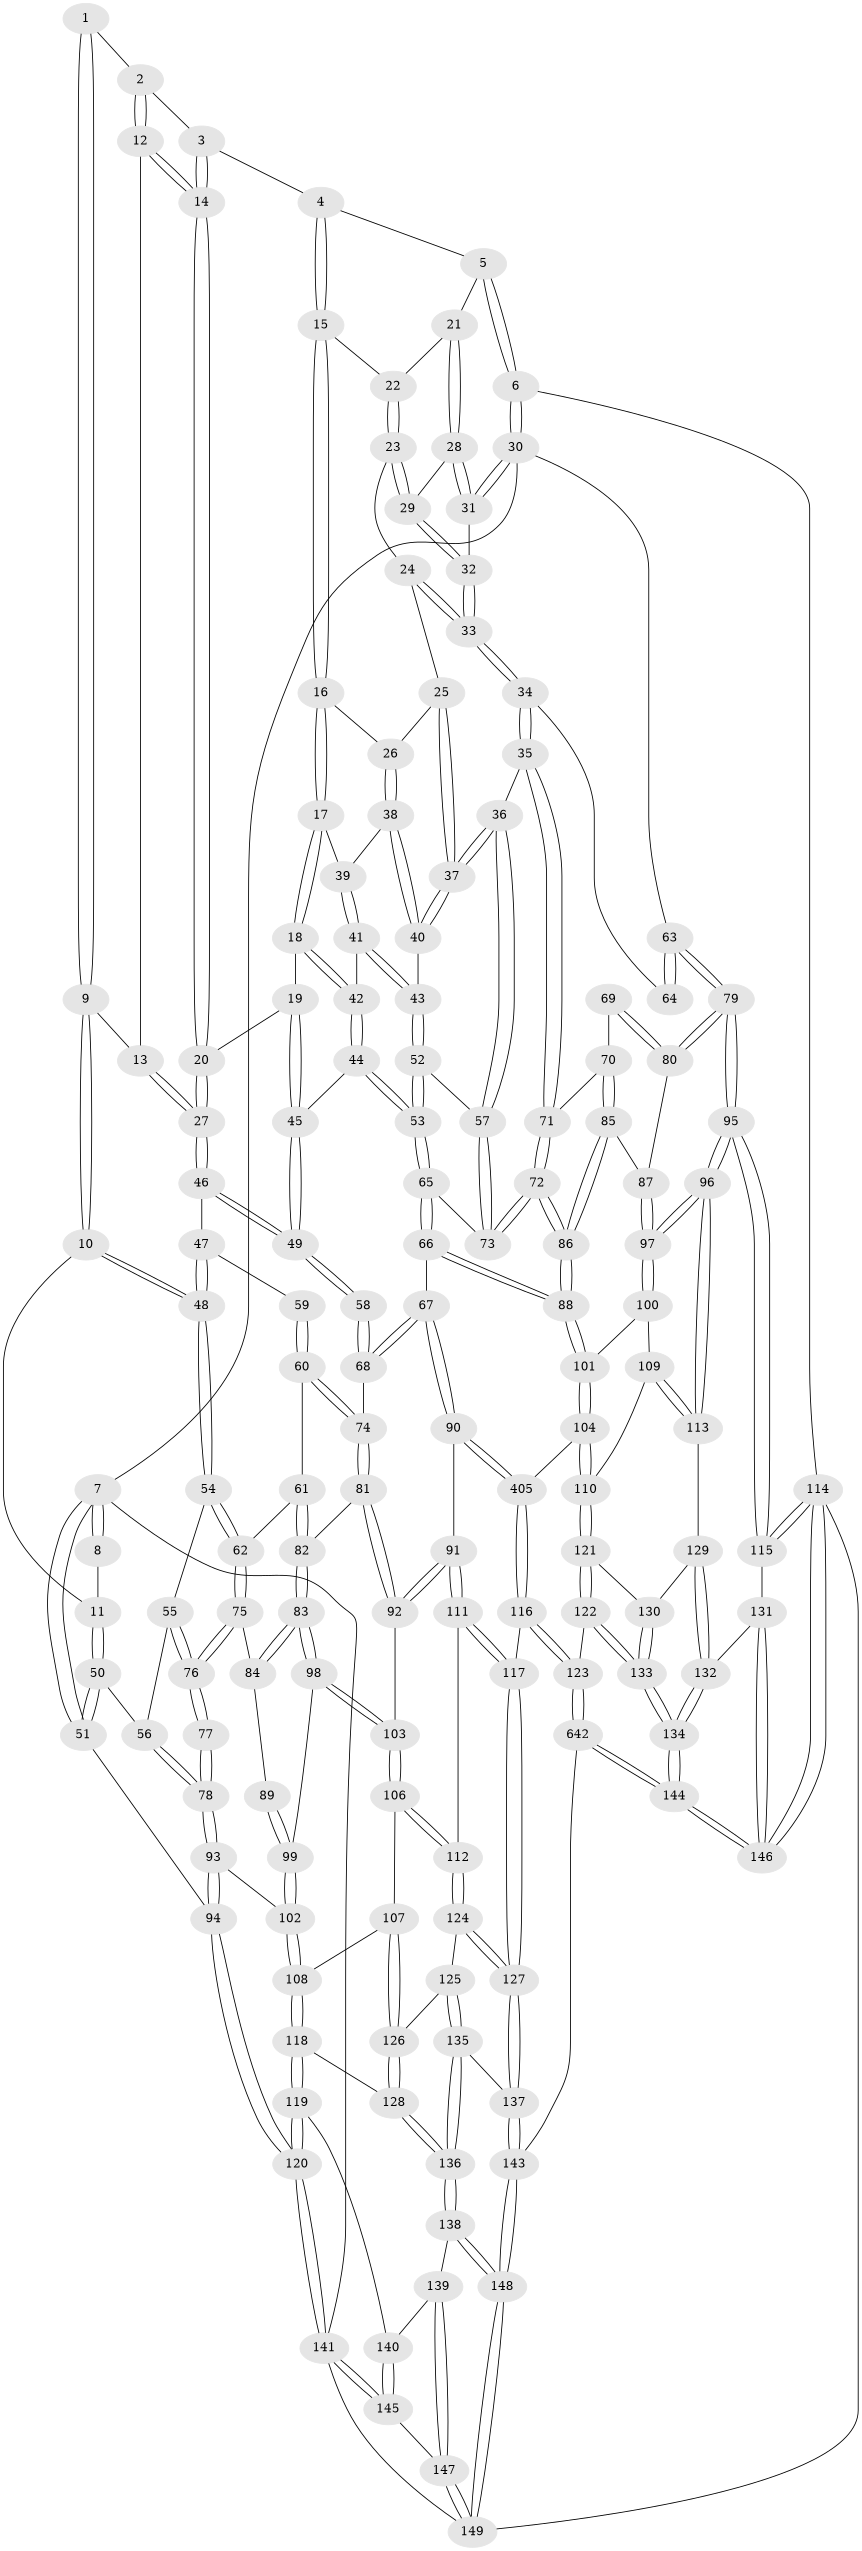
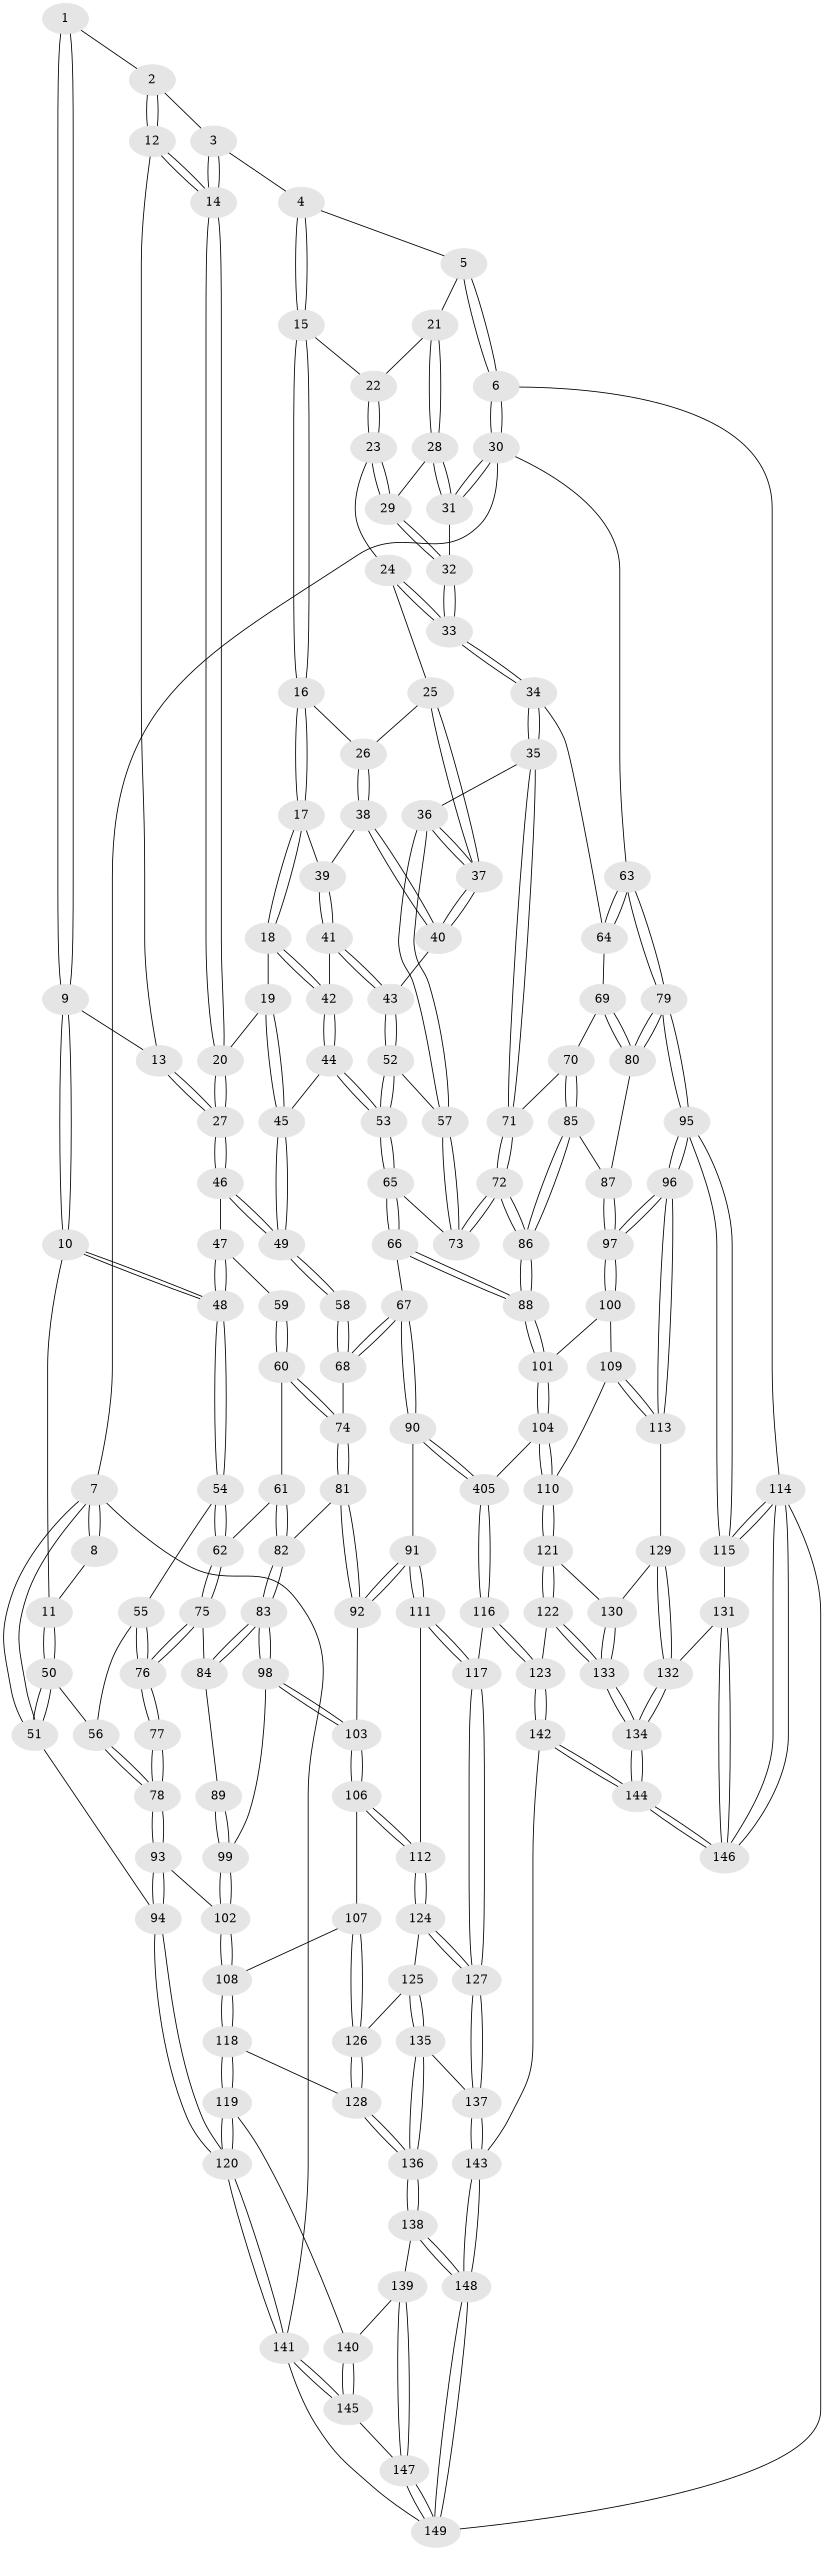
none -> (604, 969)
(578, 1735) -> (541, 1735)
